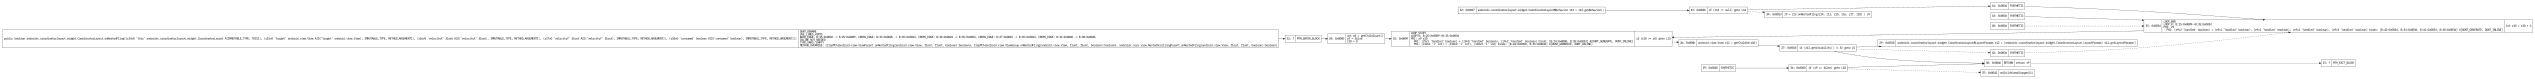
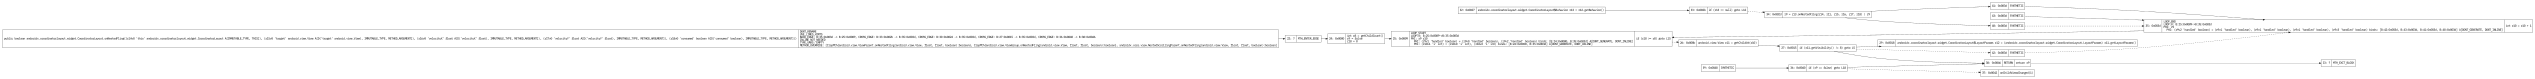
(1868, 8) -> (1930, 9)
none -> (1917, 23)
(1308, 39) -> (1308, 39)
